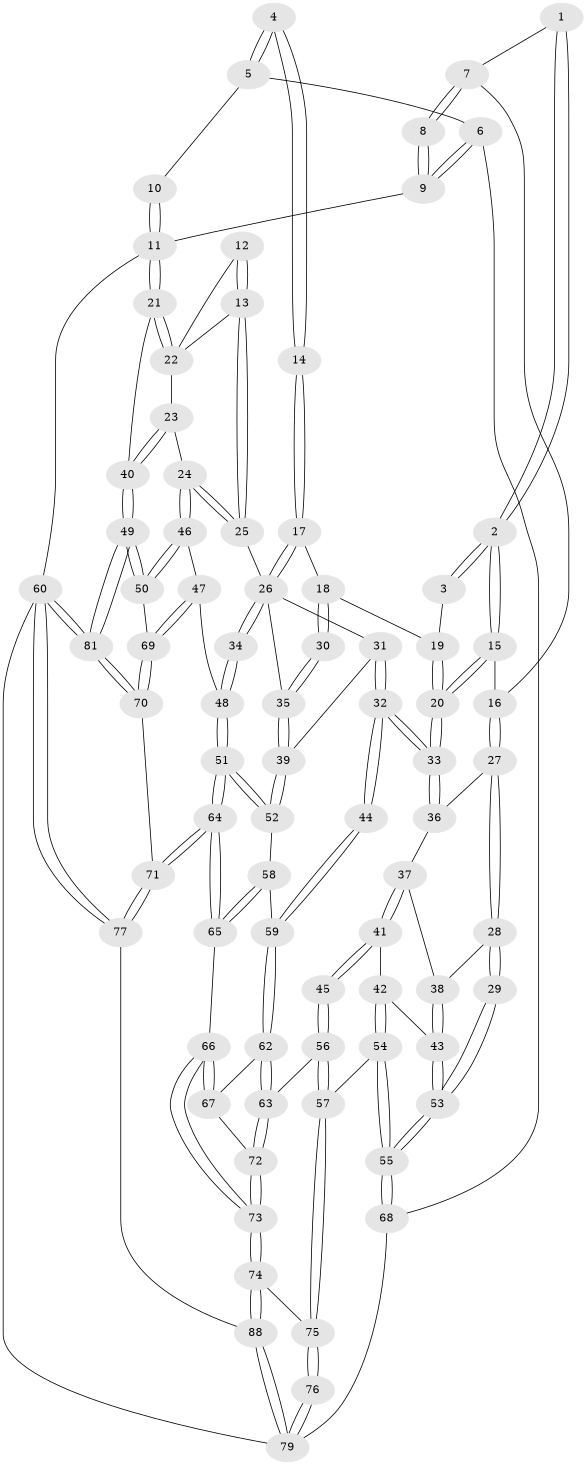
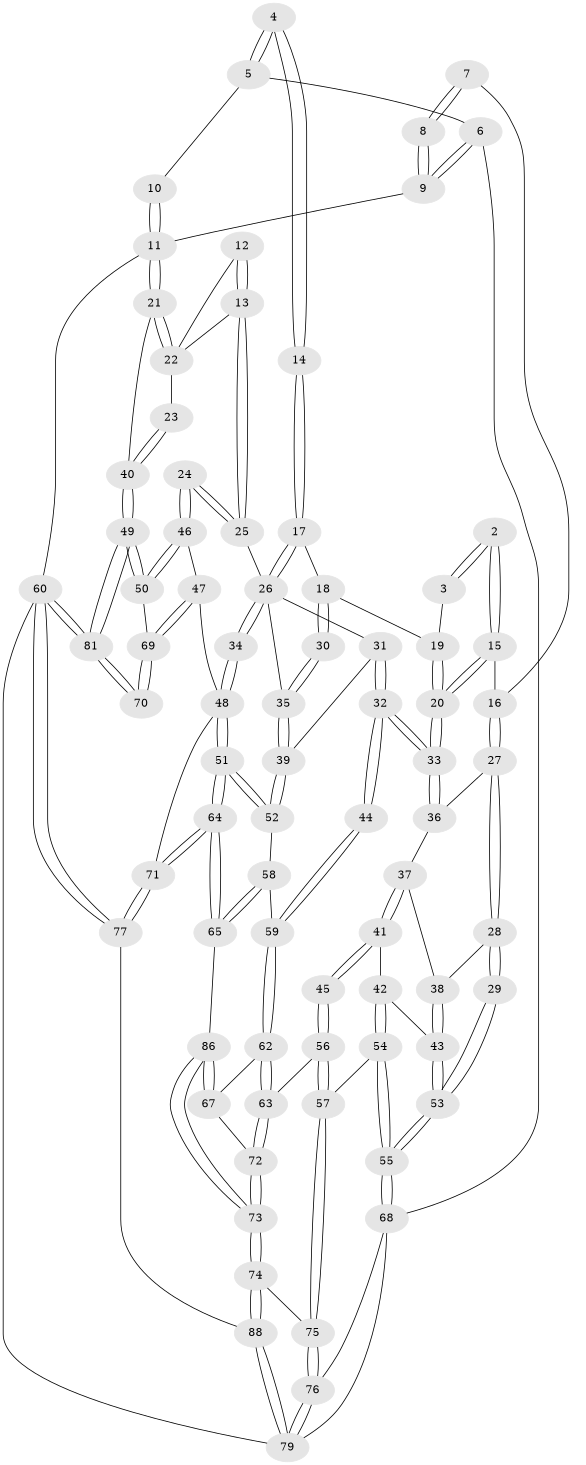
(562, 17) -> none
(178, 446) -> none
(147, 790) -> (178, 786)
(209, 1047) -> (209, 1047)
none -> (359, 1308)
